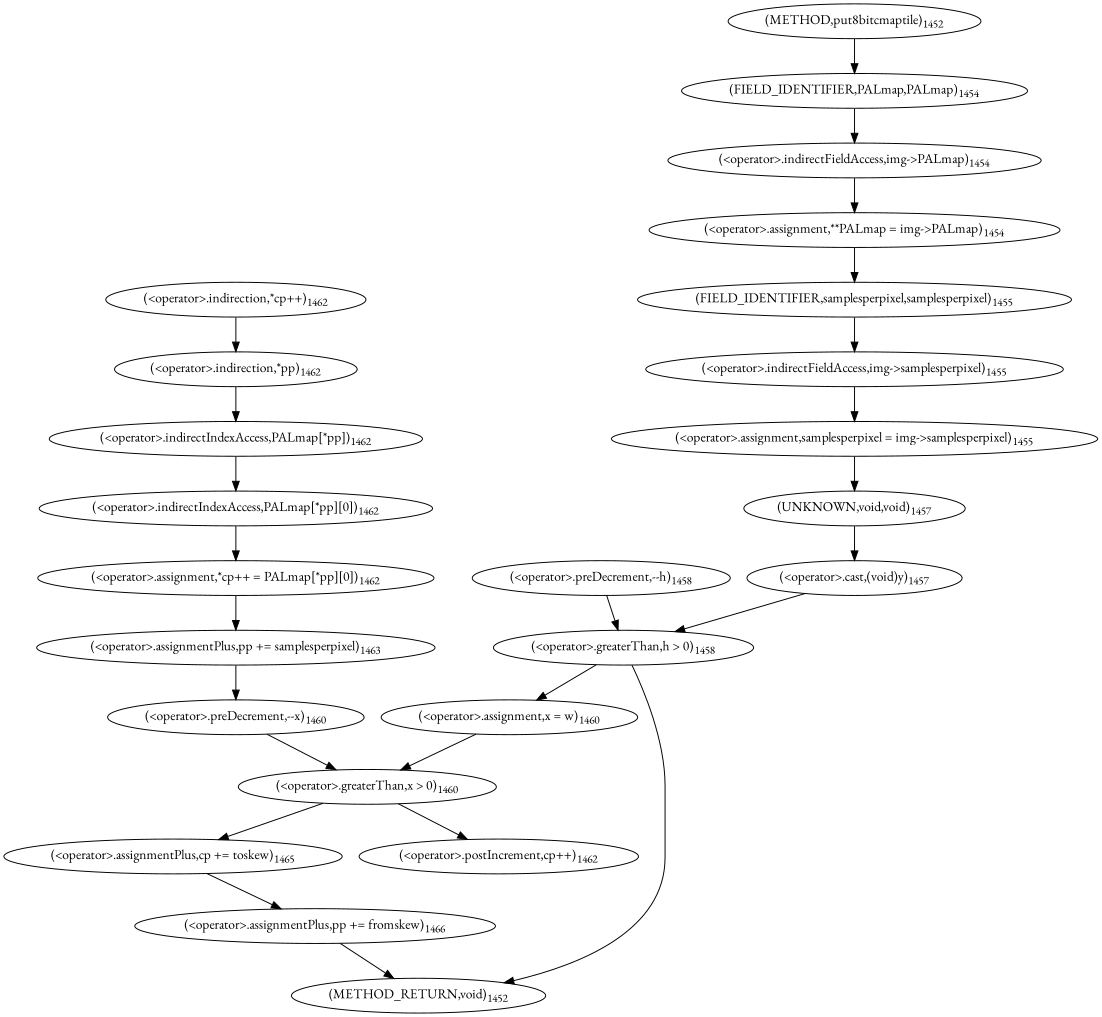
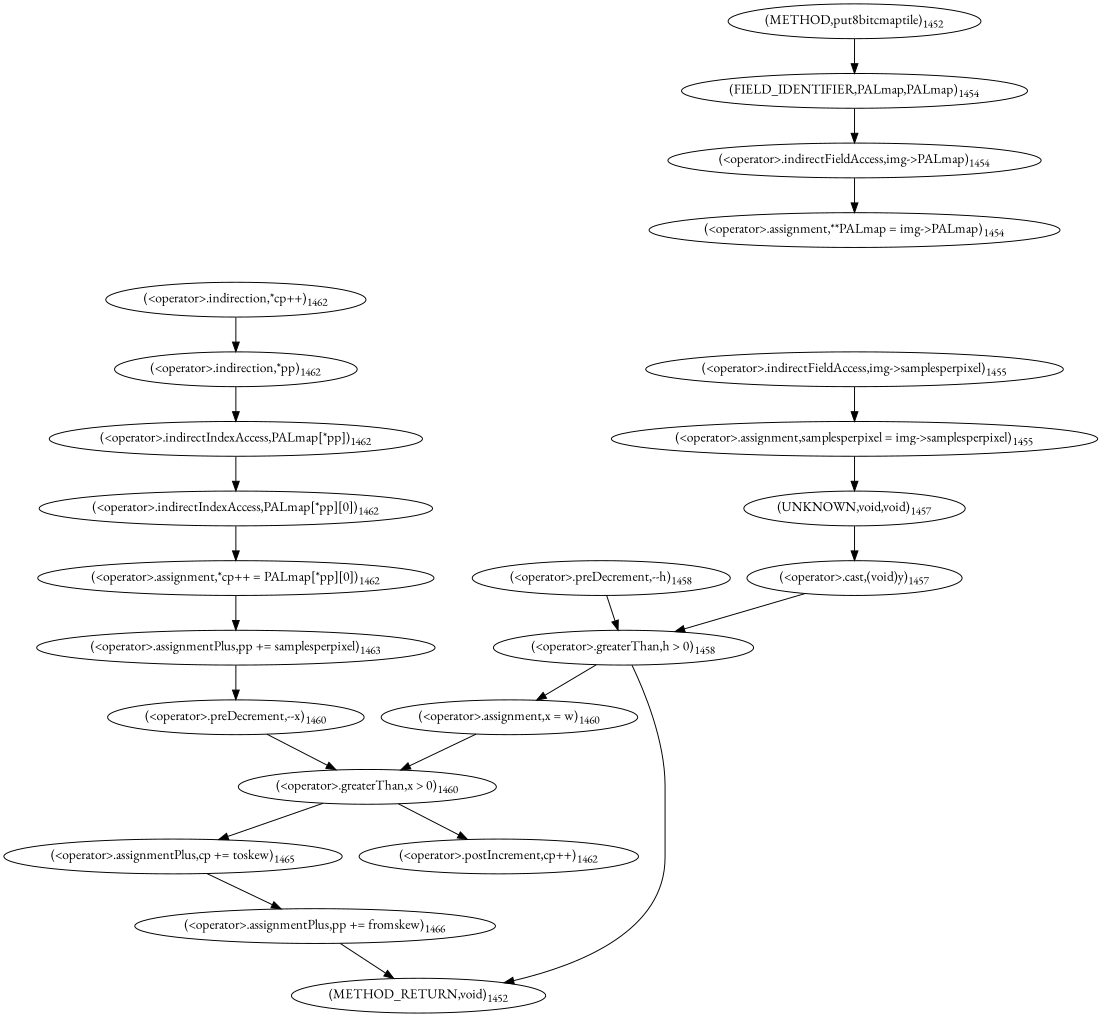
(855, 300) -> none
